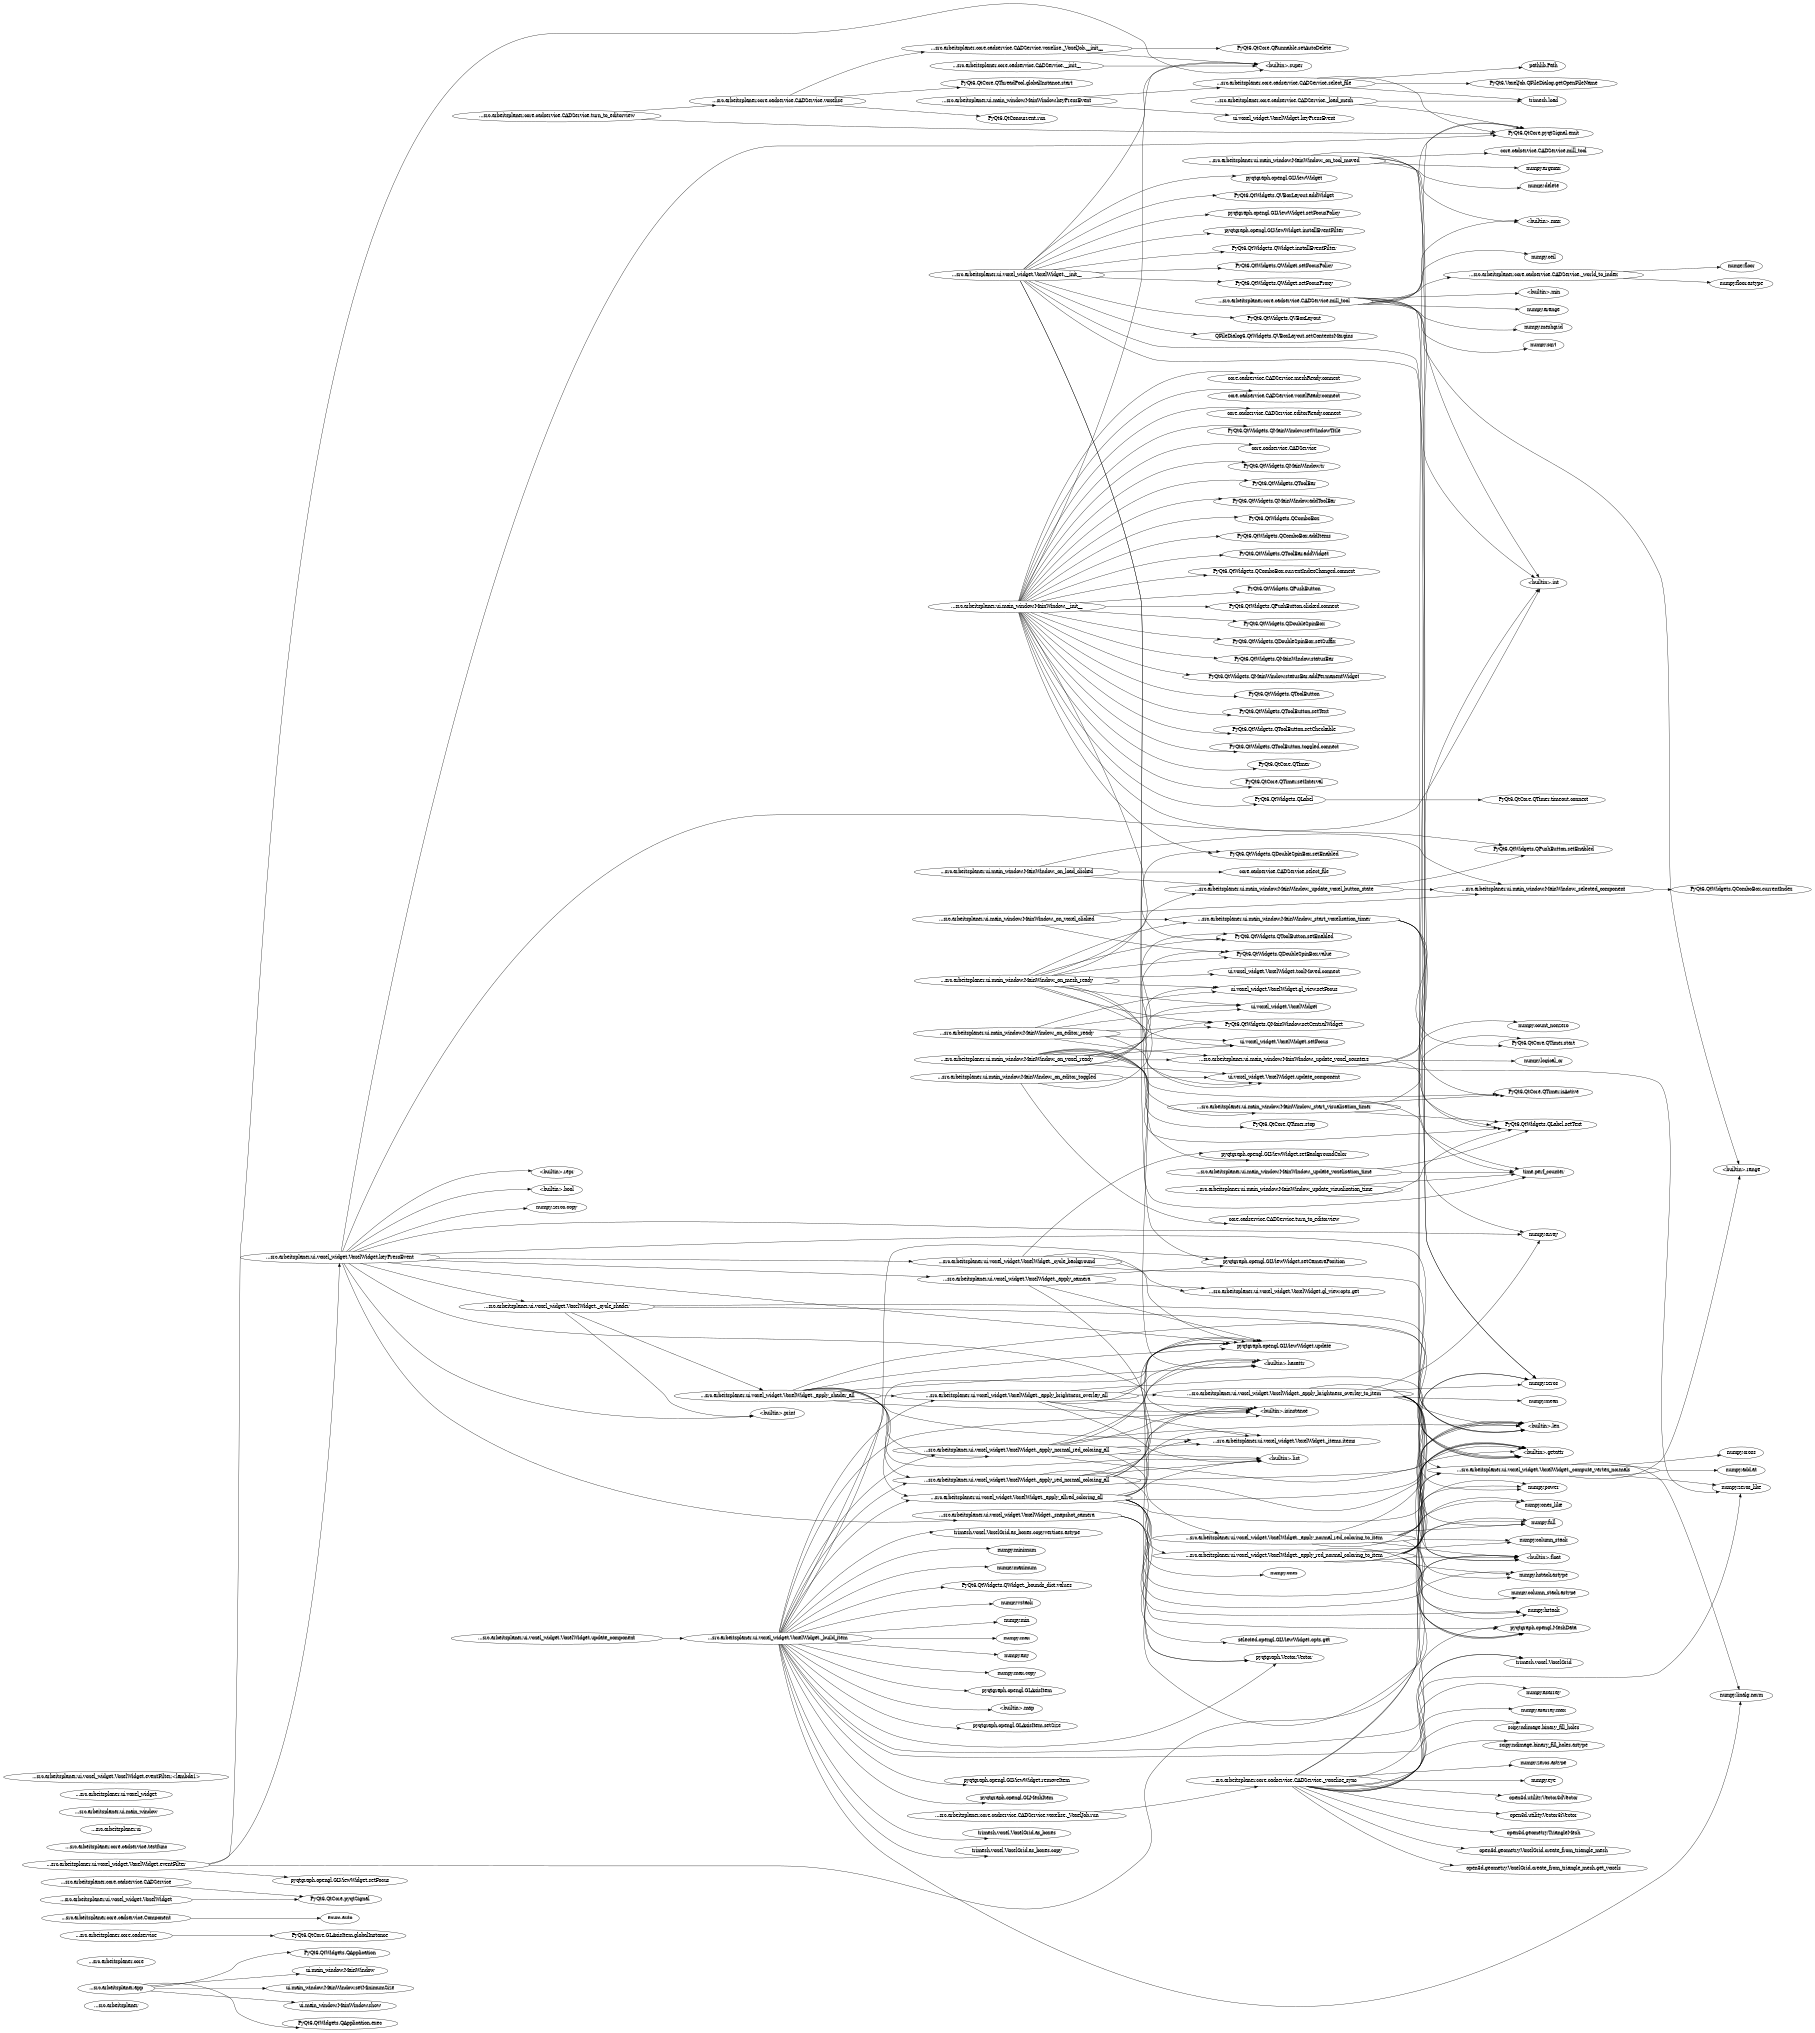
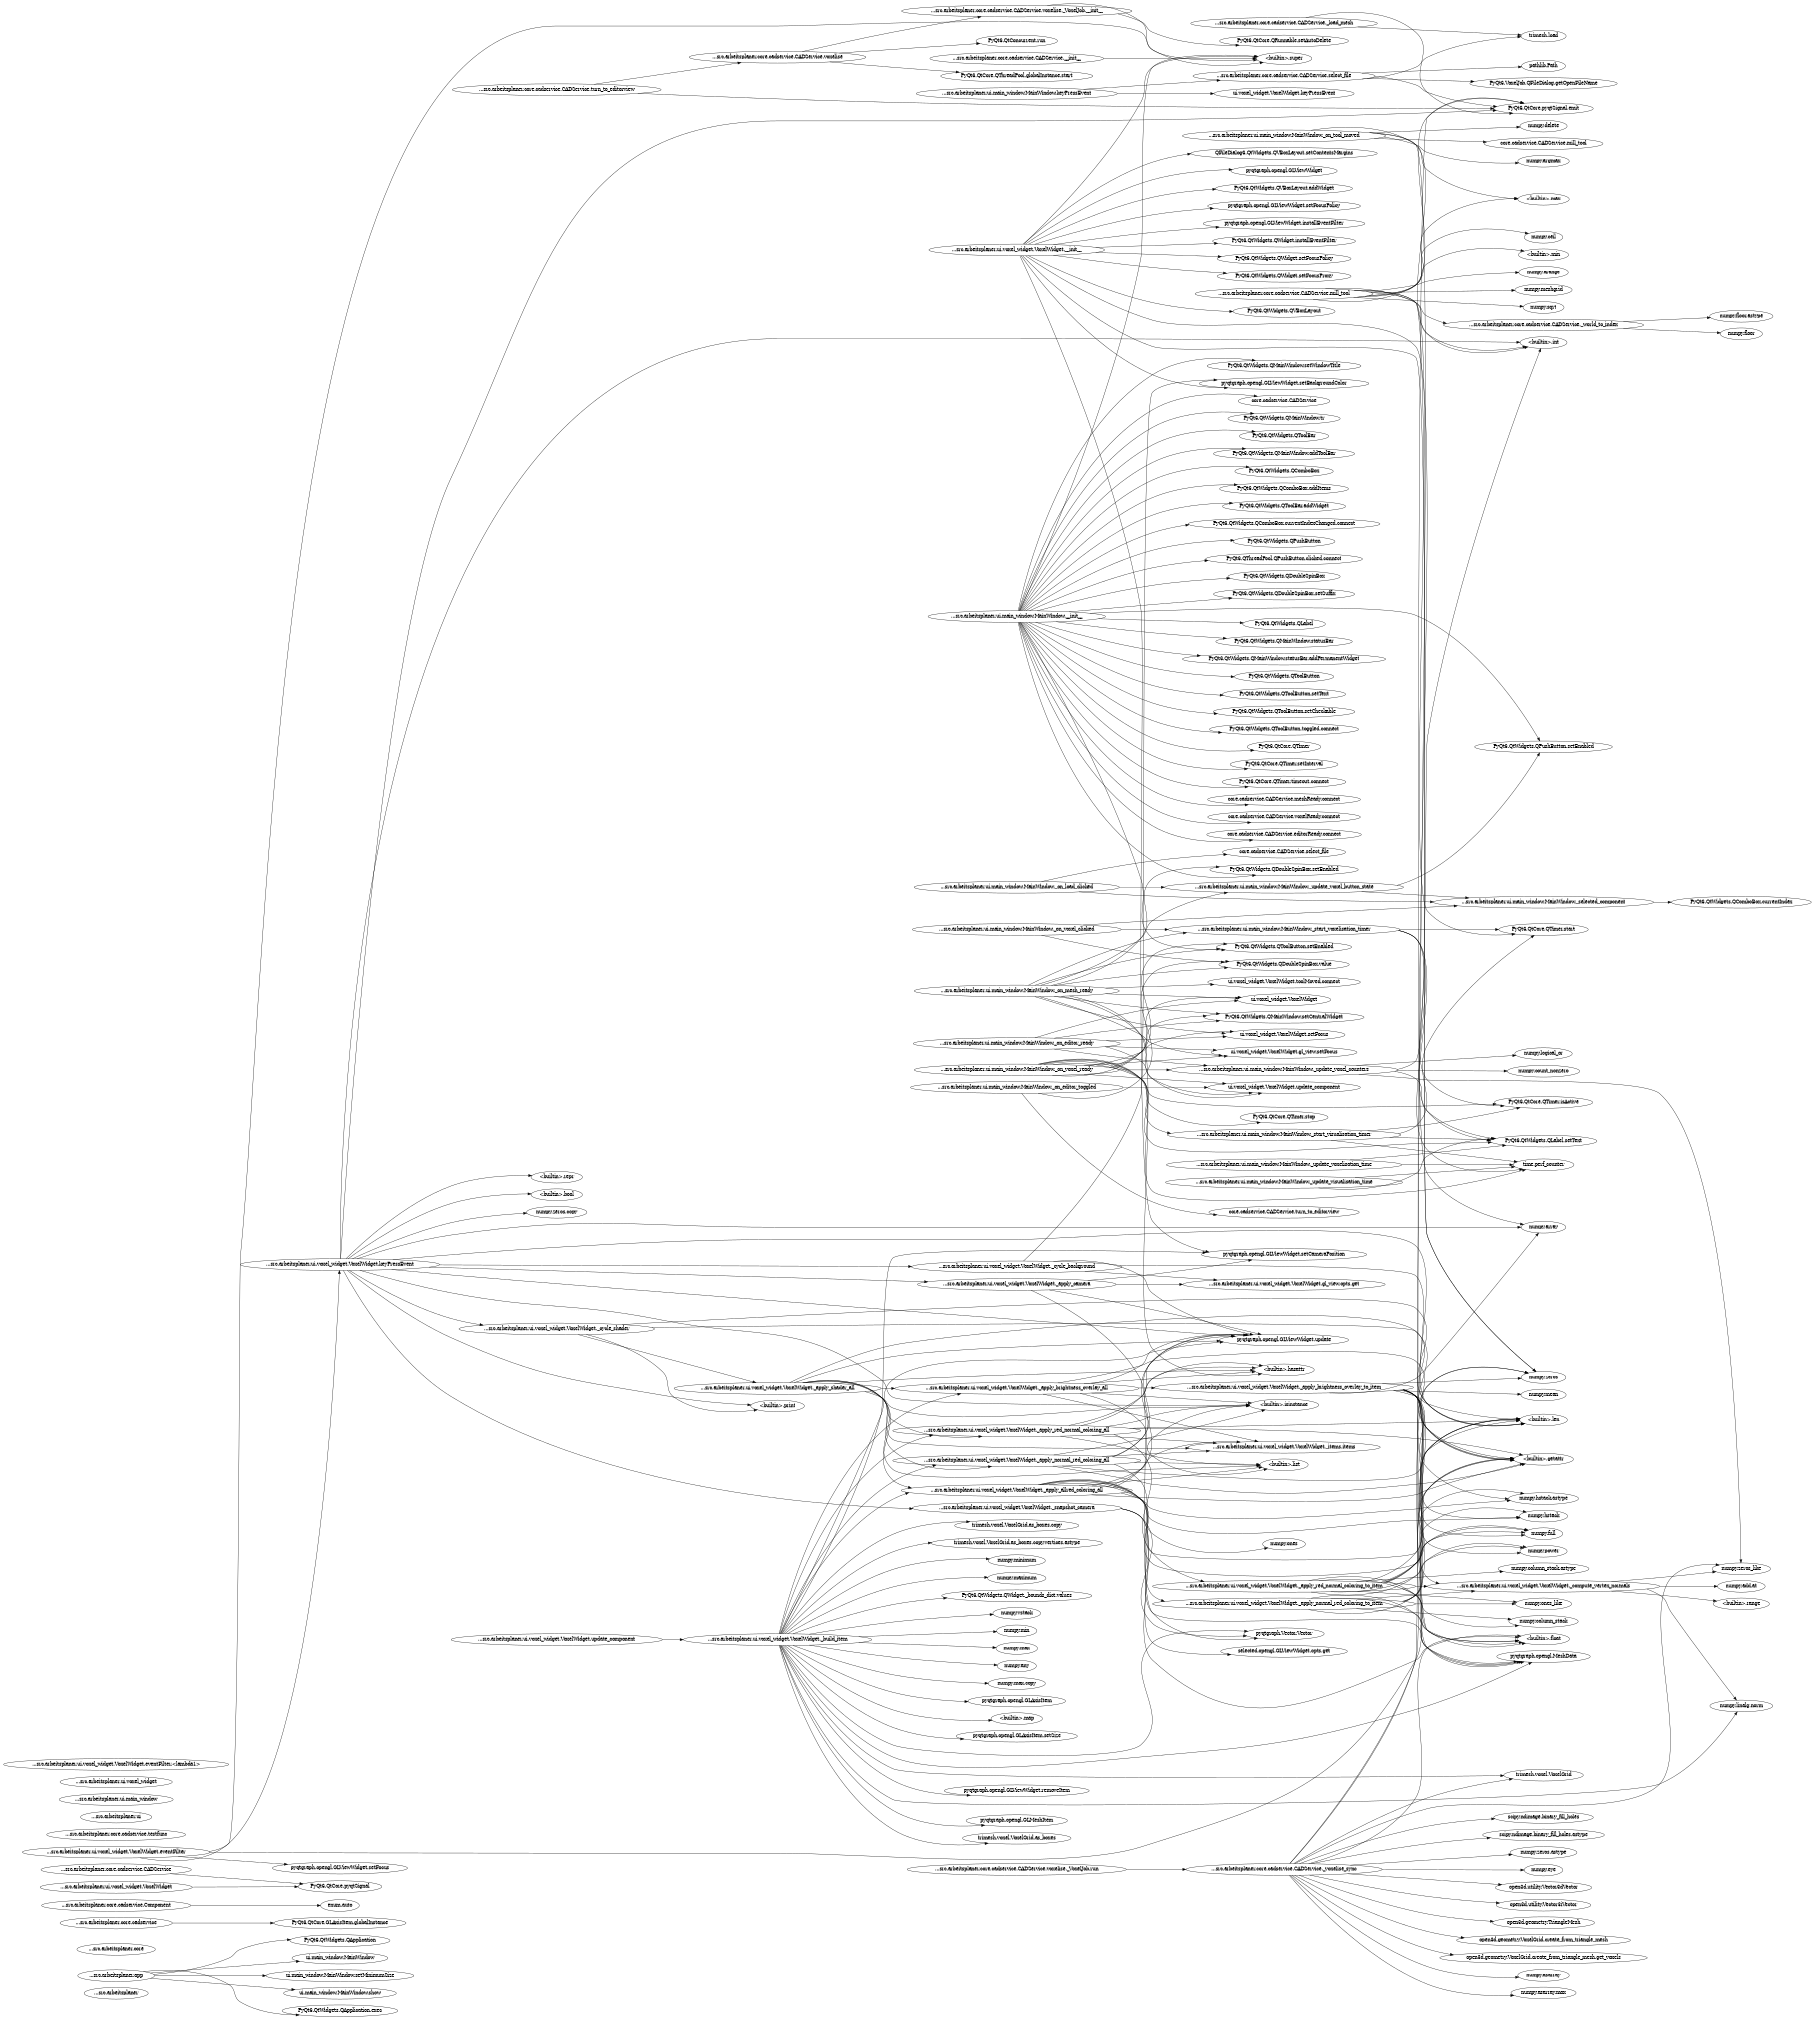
(1284, 607) -> (1284, 559)
(1668, 660) -> (1422, 601)
(1402, 800) -> (1108, 742)
(956, 1429) -> none
(1741, 1453) -> none
